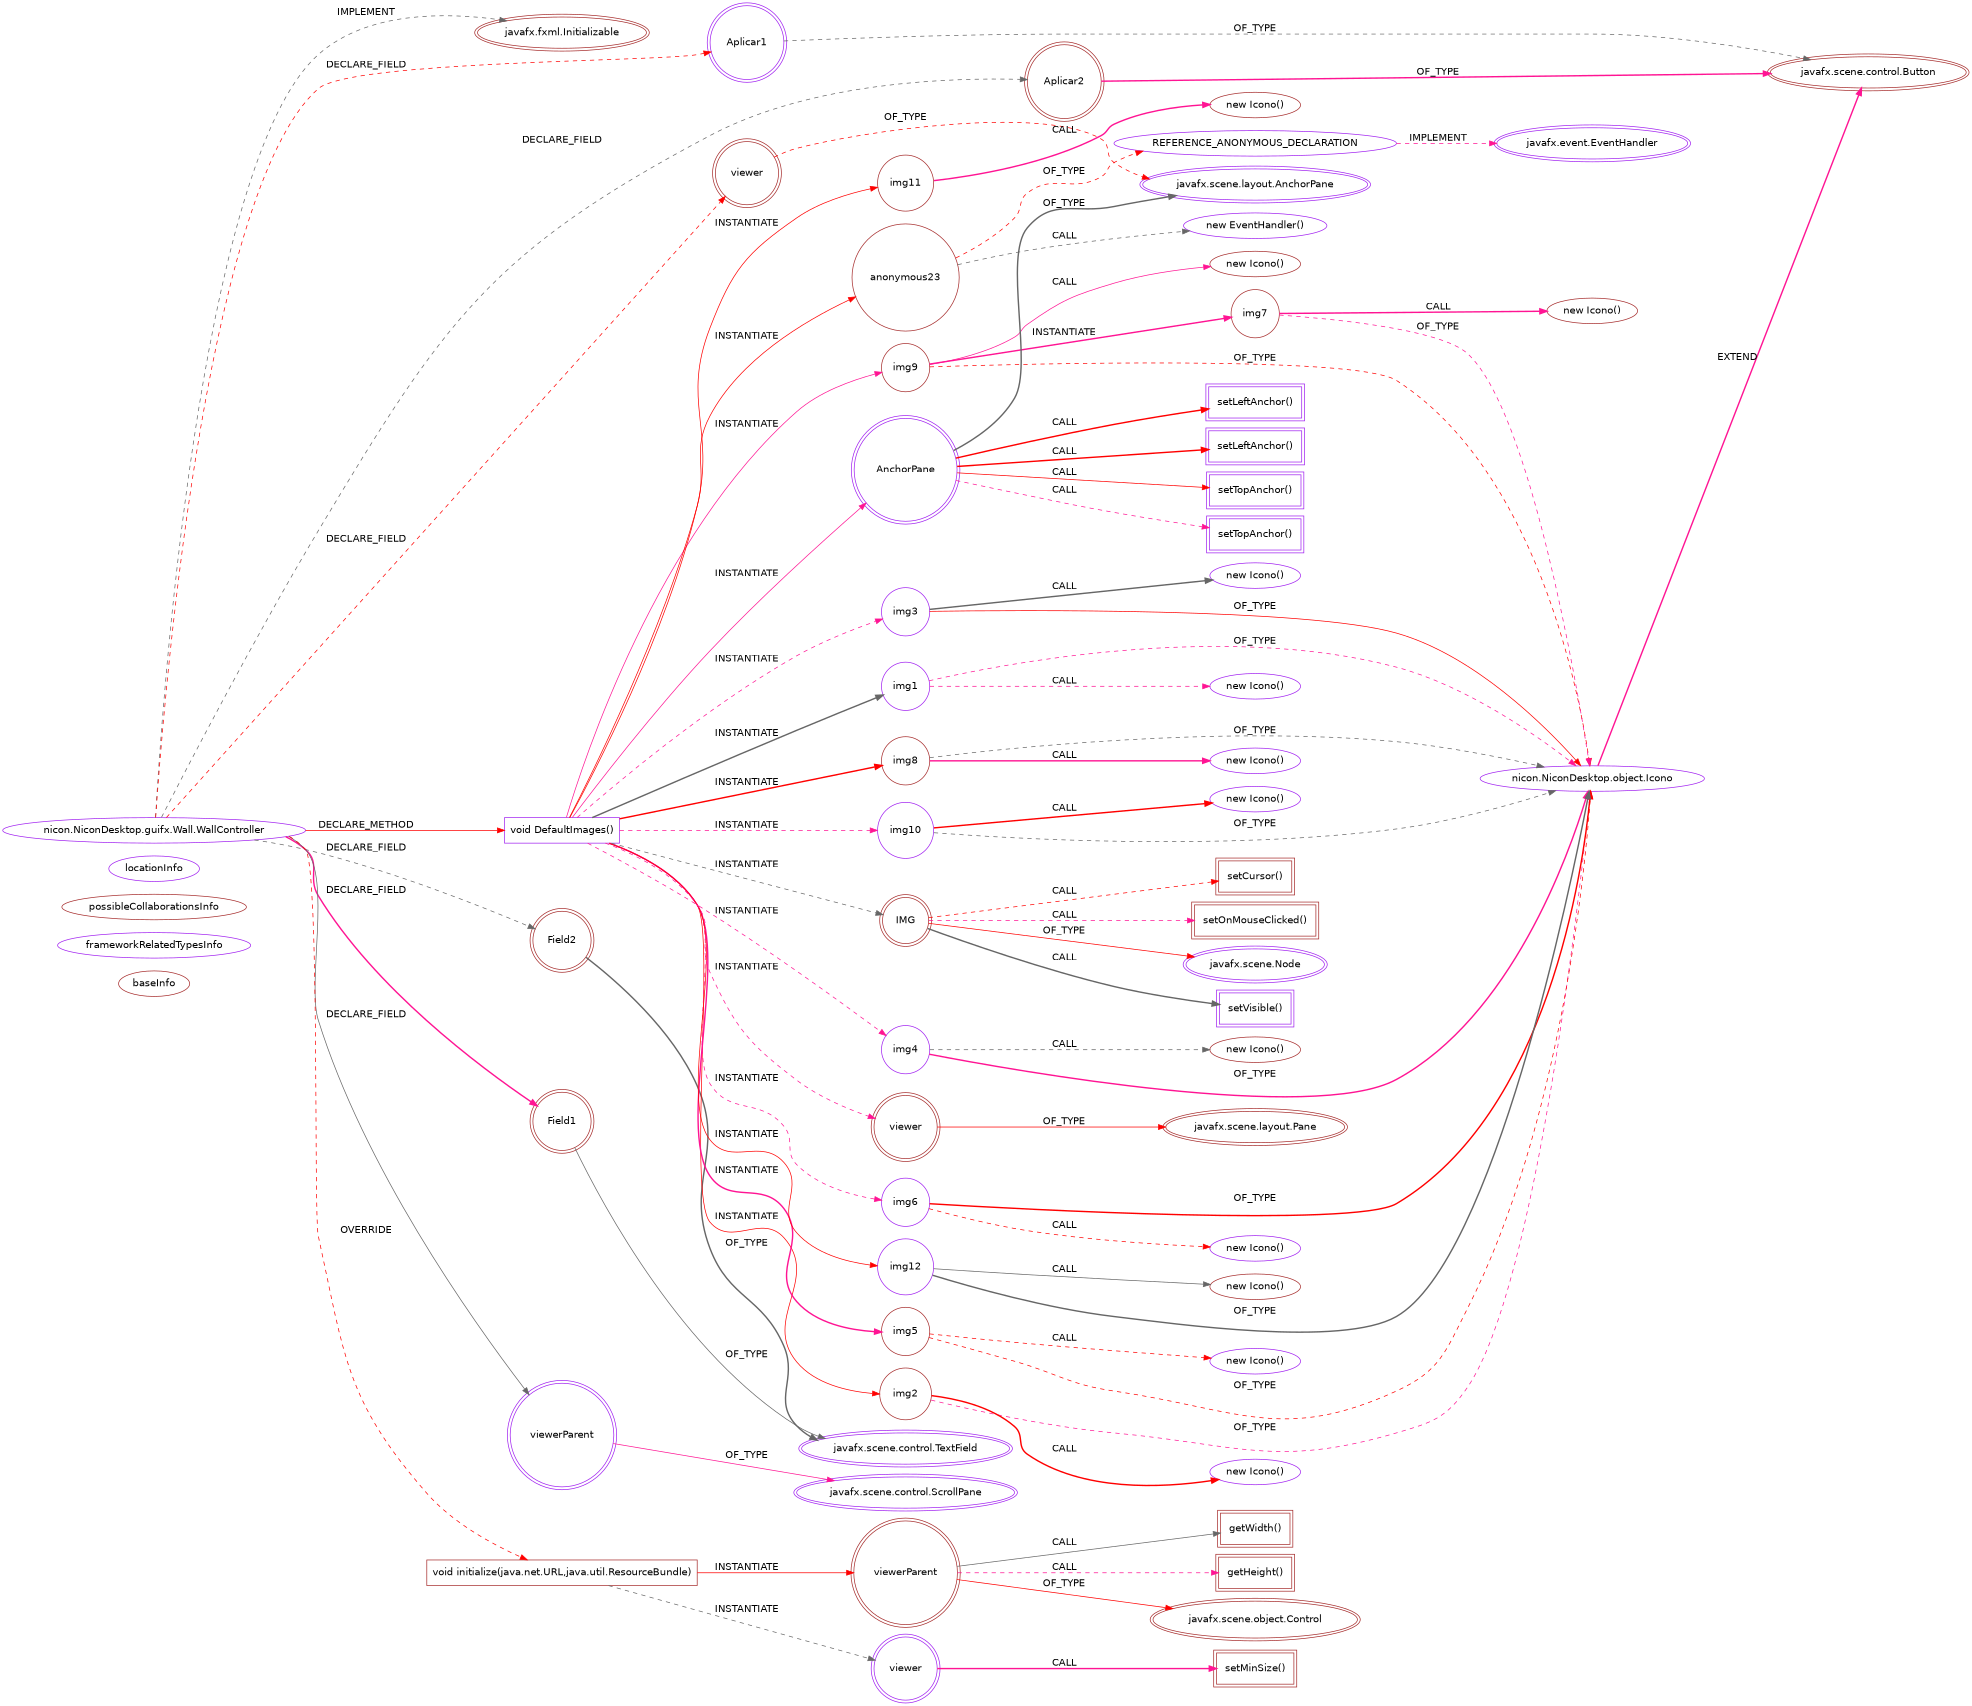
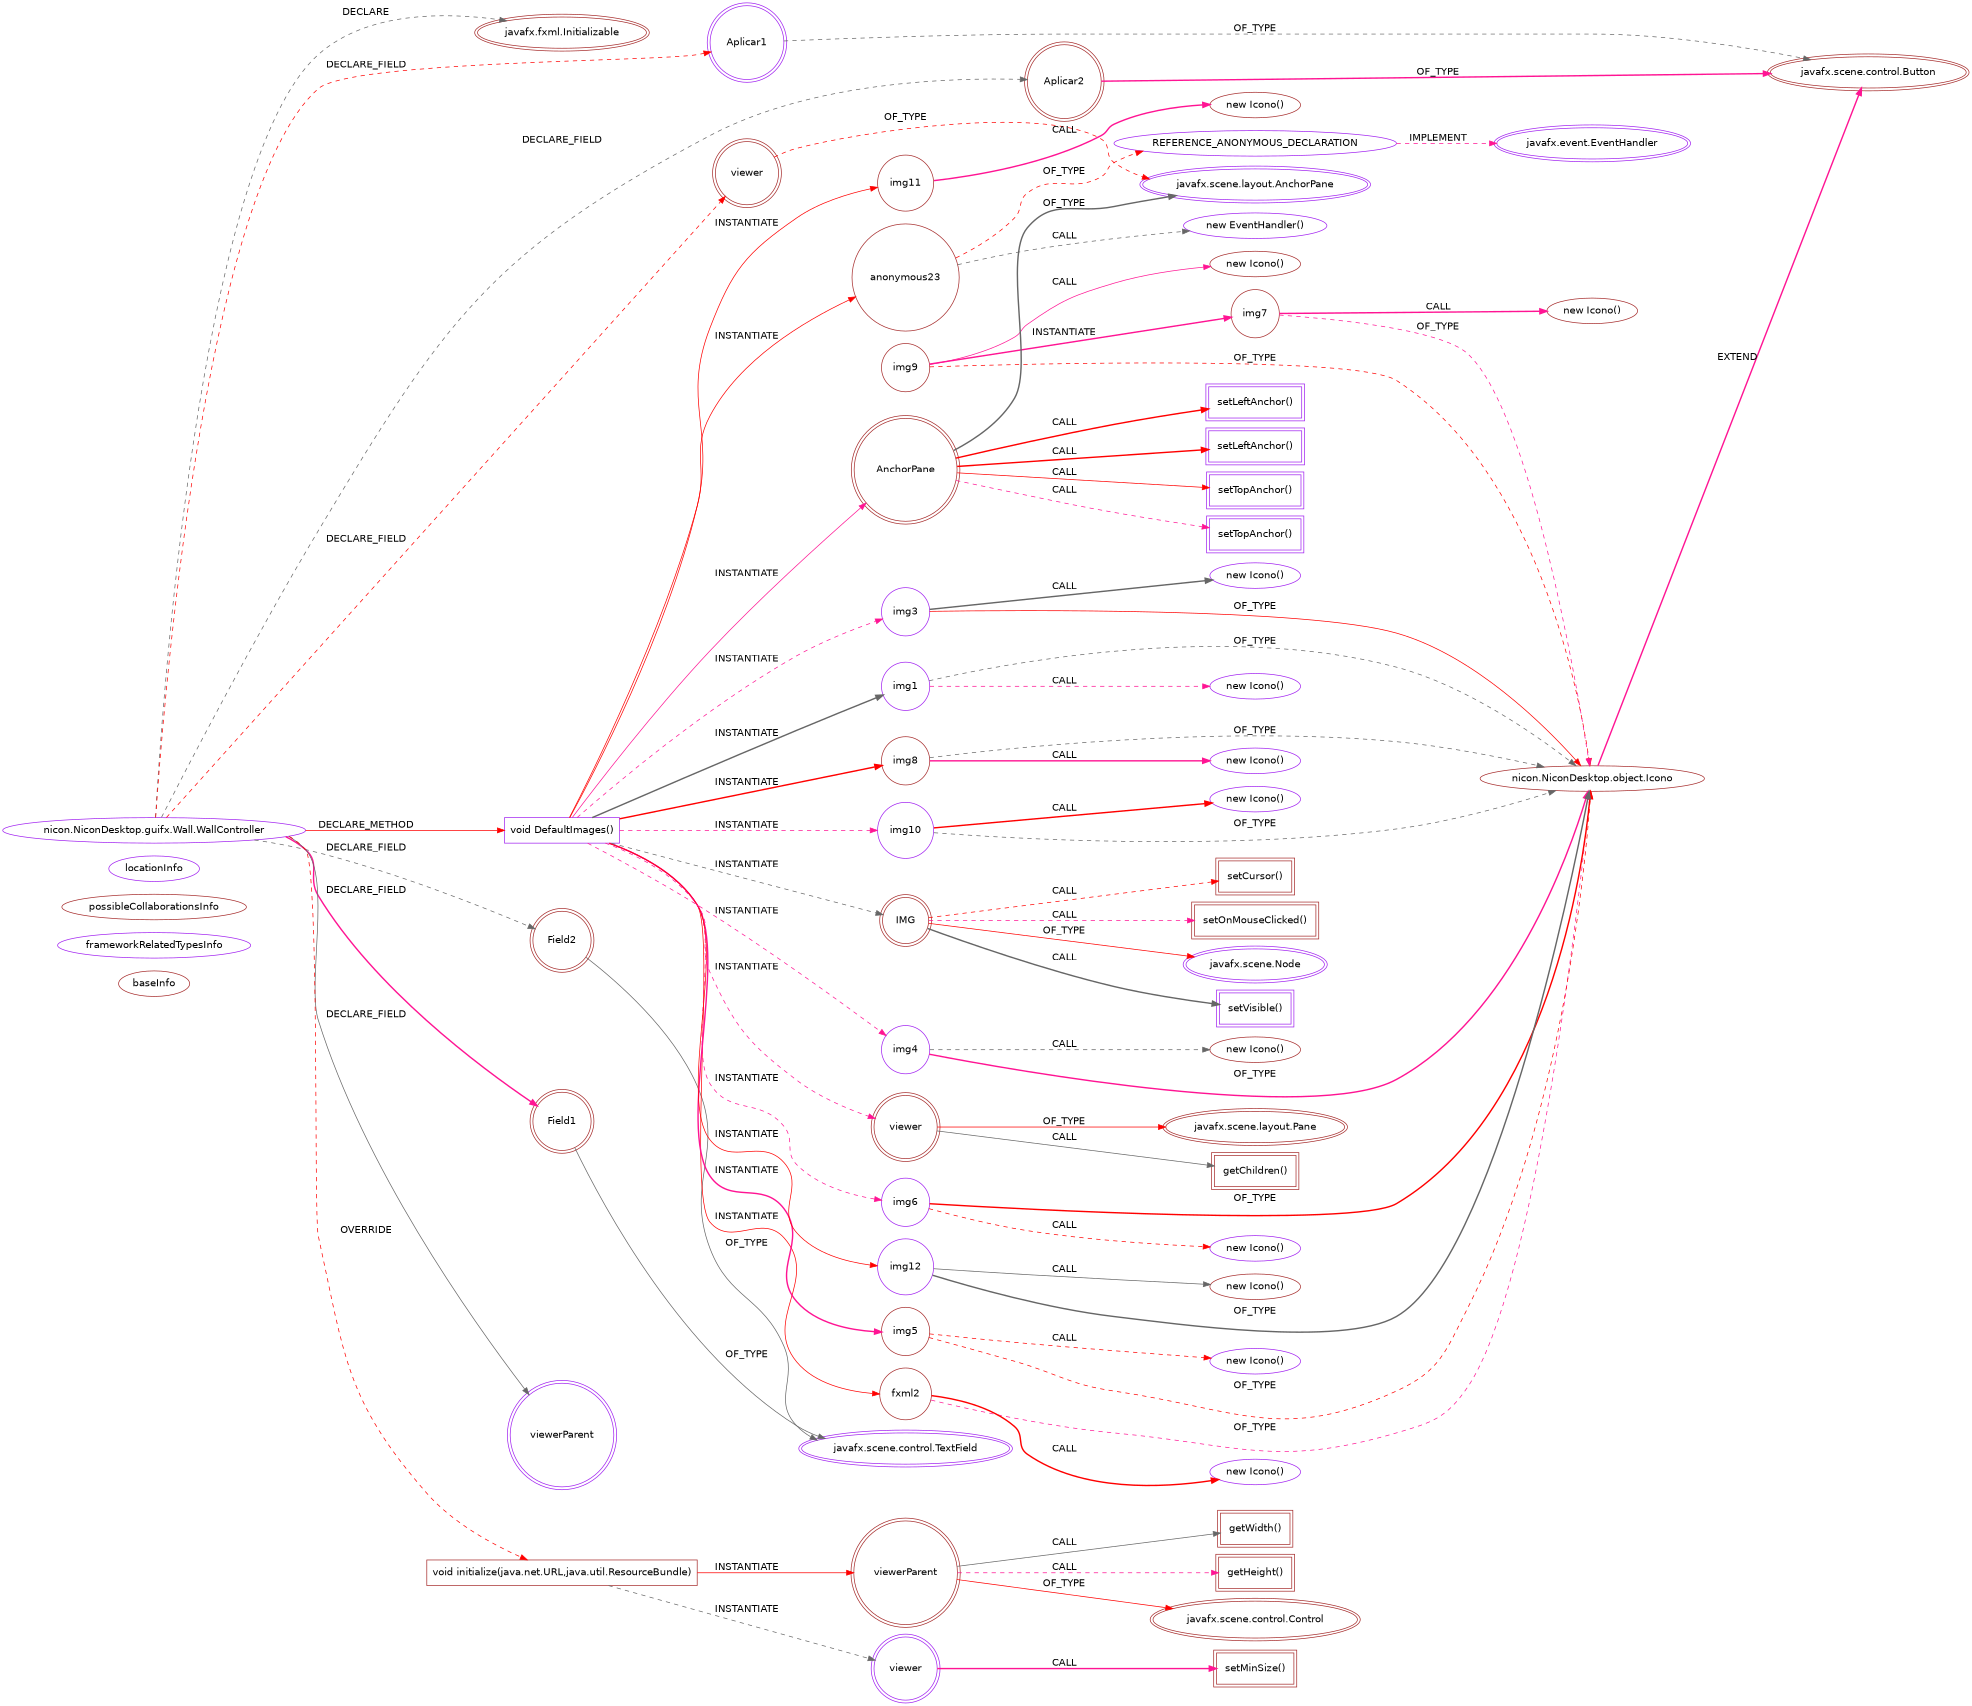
(366, 12) -> (366, 12)
(906, 470) -> (906, 470)
(671, 573) -> none
(1262, 648) -> (1262, 648)
(1592, 779) -> (1592, 779)
none -> (1255, 1171)
(703, 1221) -> (703, 1221)
(906, 1394) -> (906, 1394)
(906, 1493) -> none
(1255, 1620) -> (1255, 1620)
